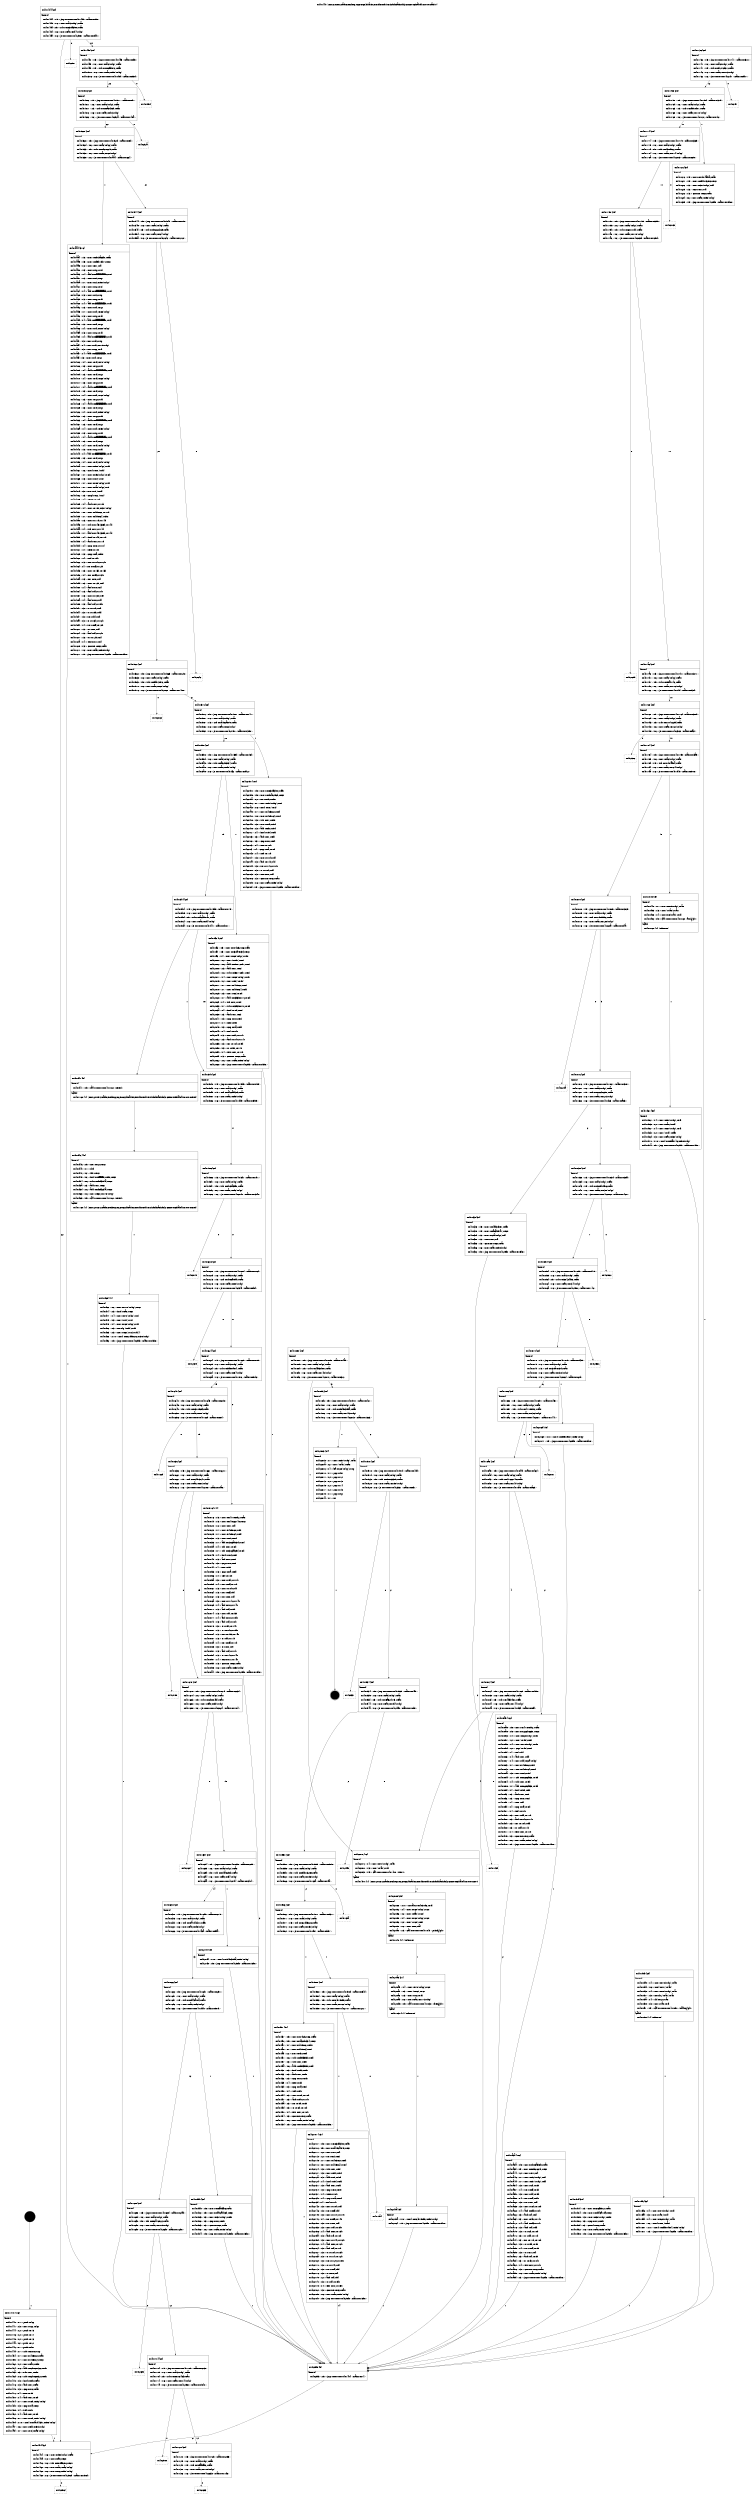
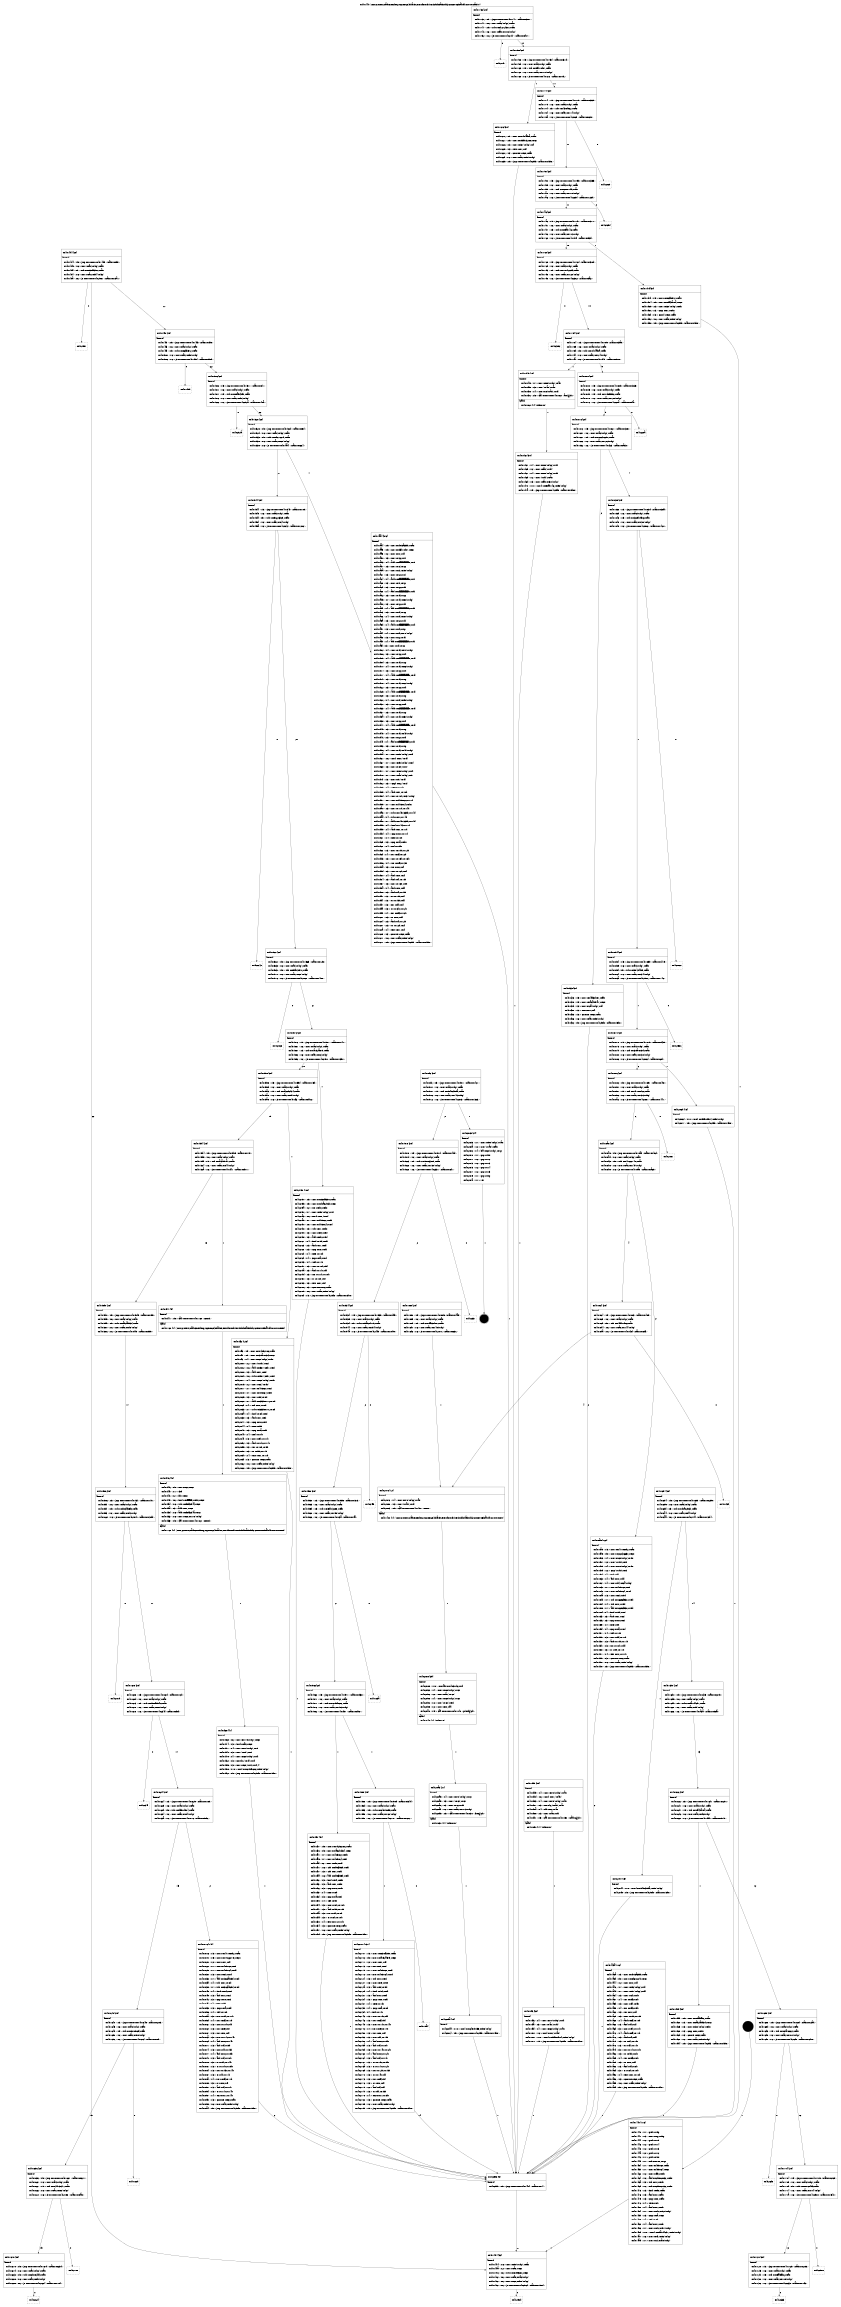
none -> (616, 263)
(330, 1384) -> none
(218, 1781) -> none
